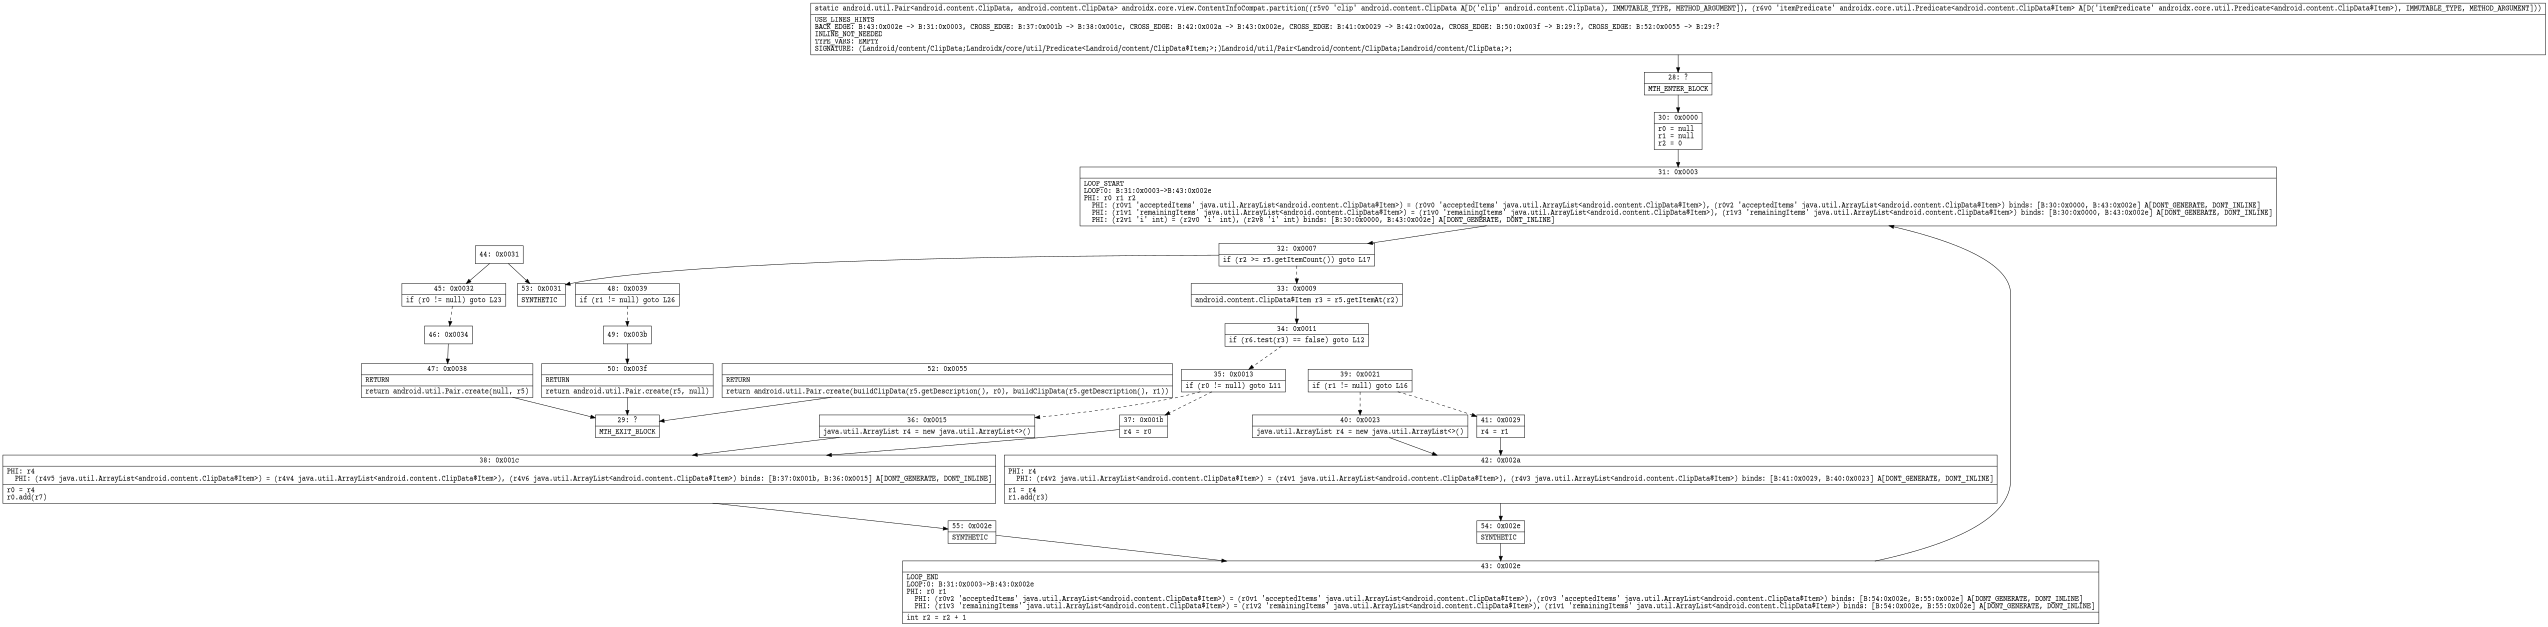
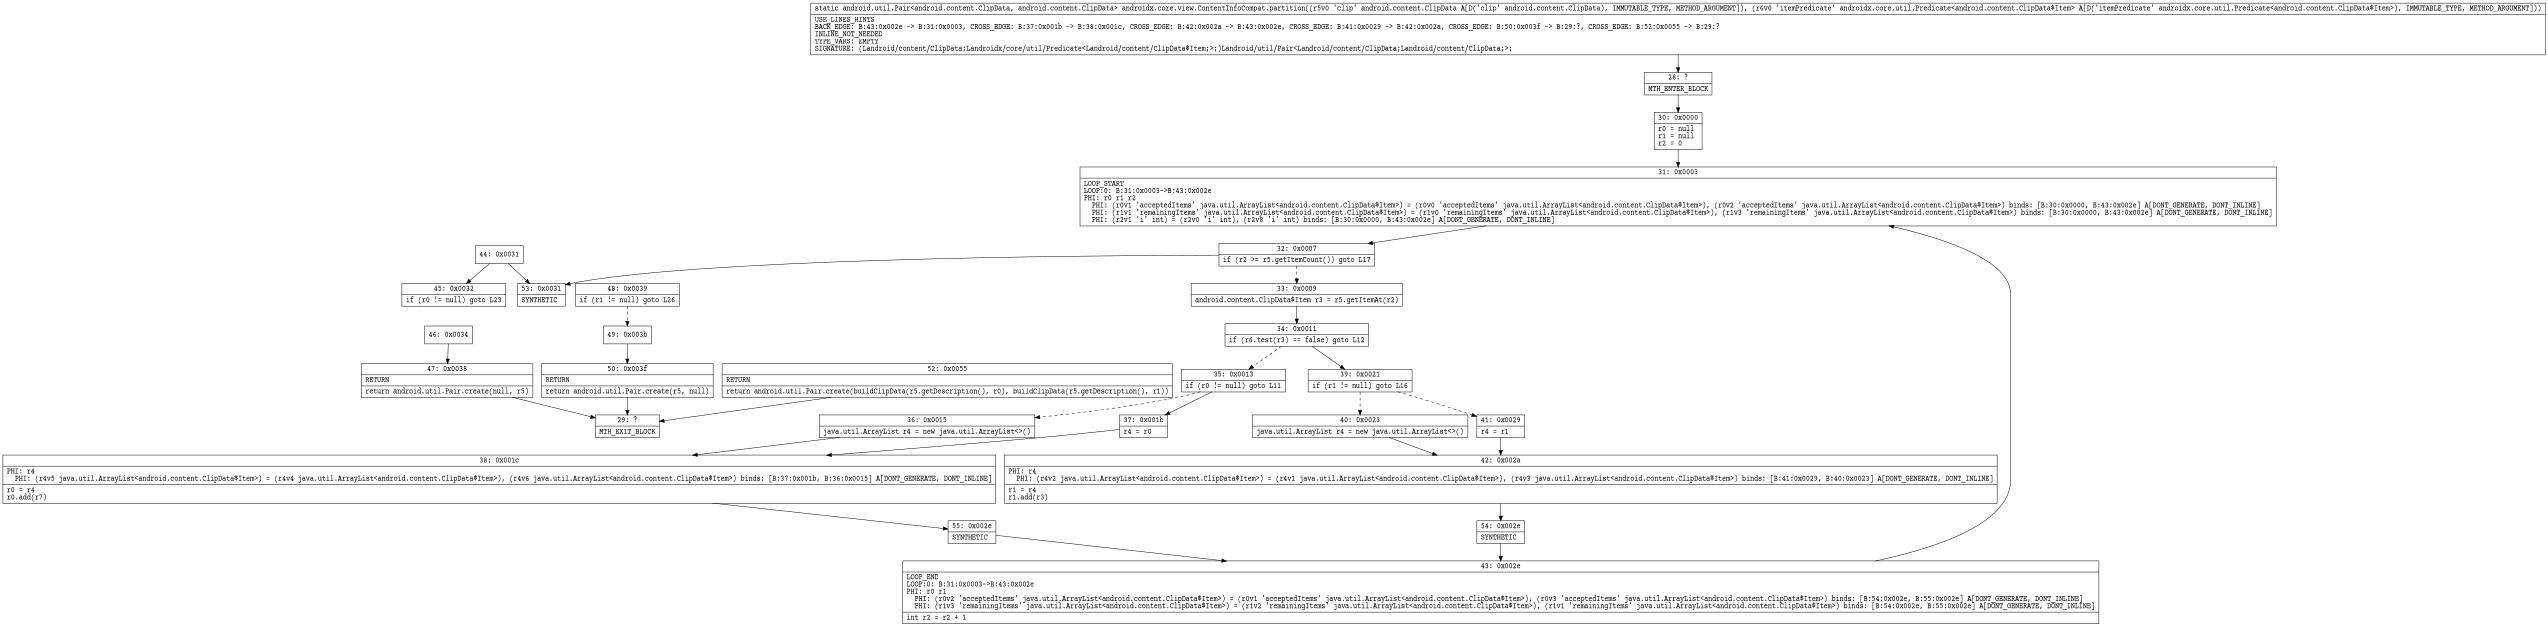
(451, 314) -> none
none -> (1326, 356)
(1191, 402) -> (1191, 402)
